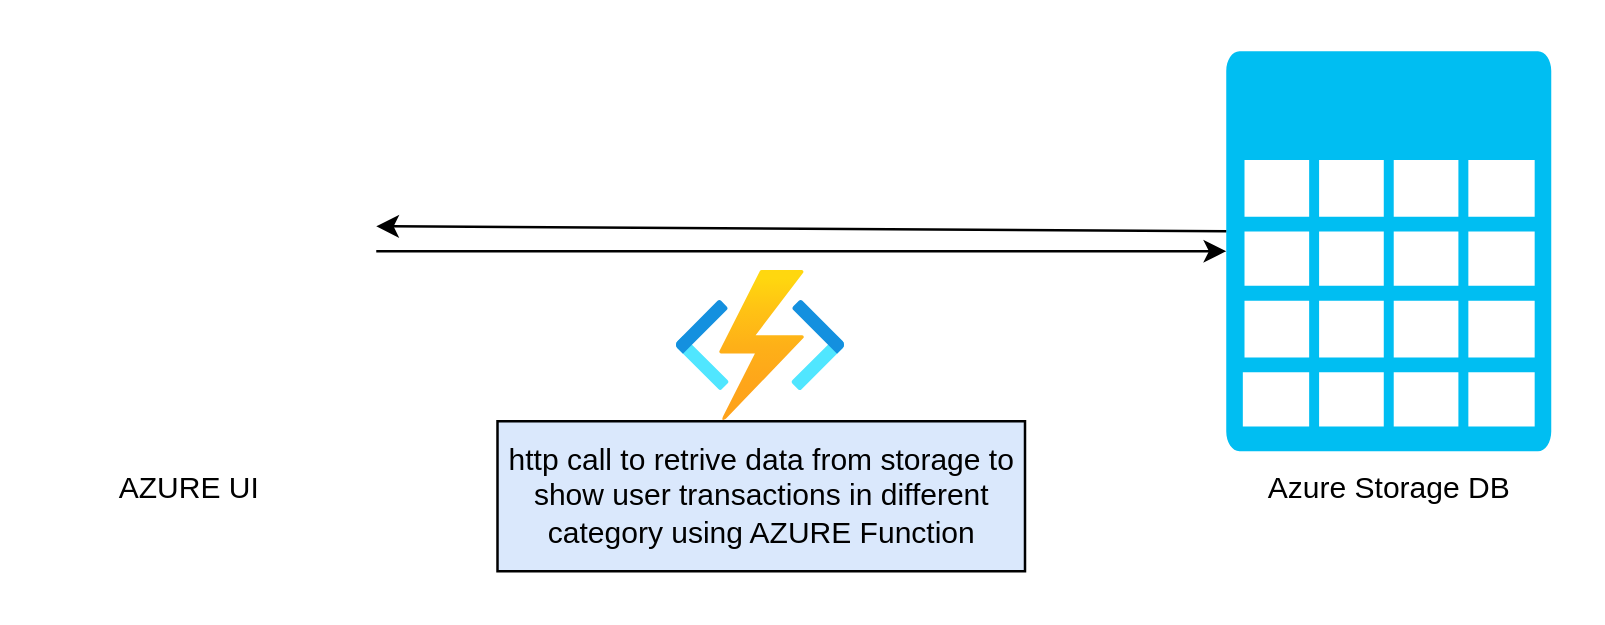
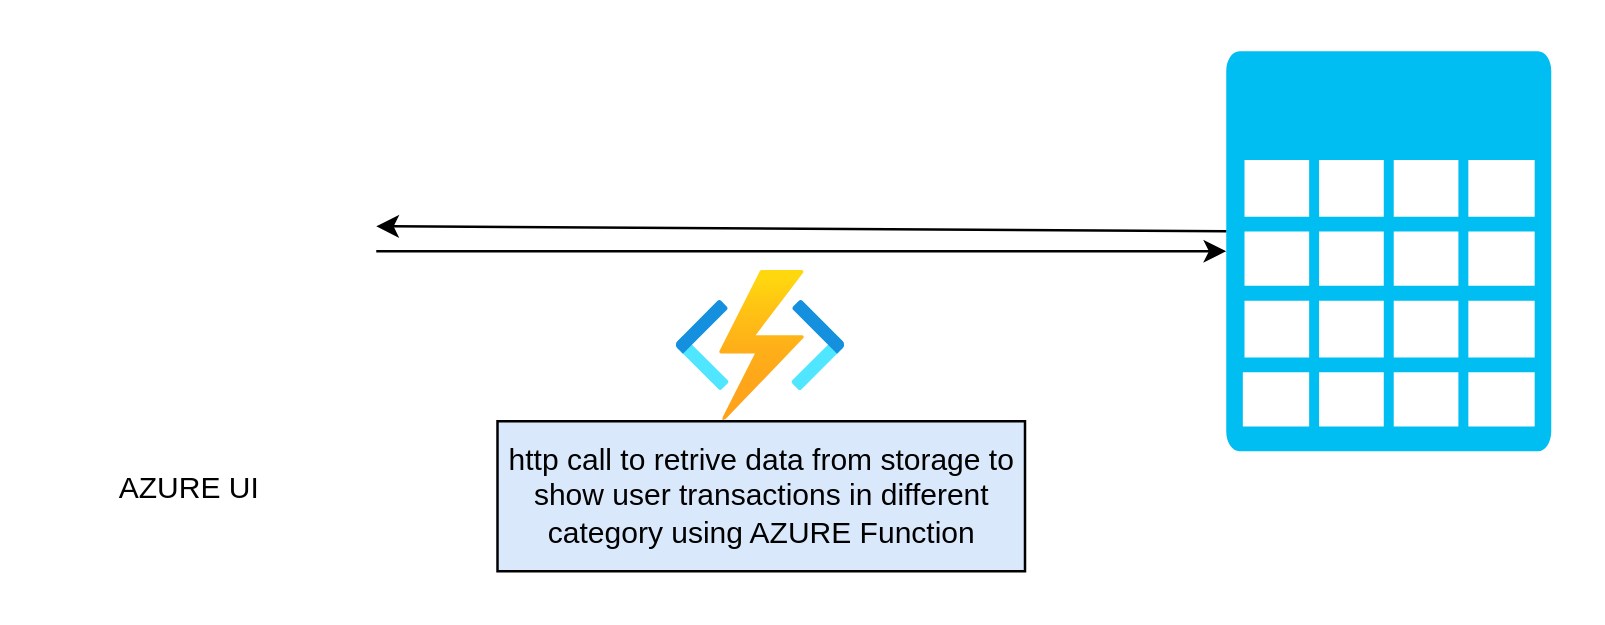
(1389, 489) -> none
